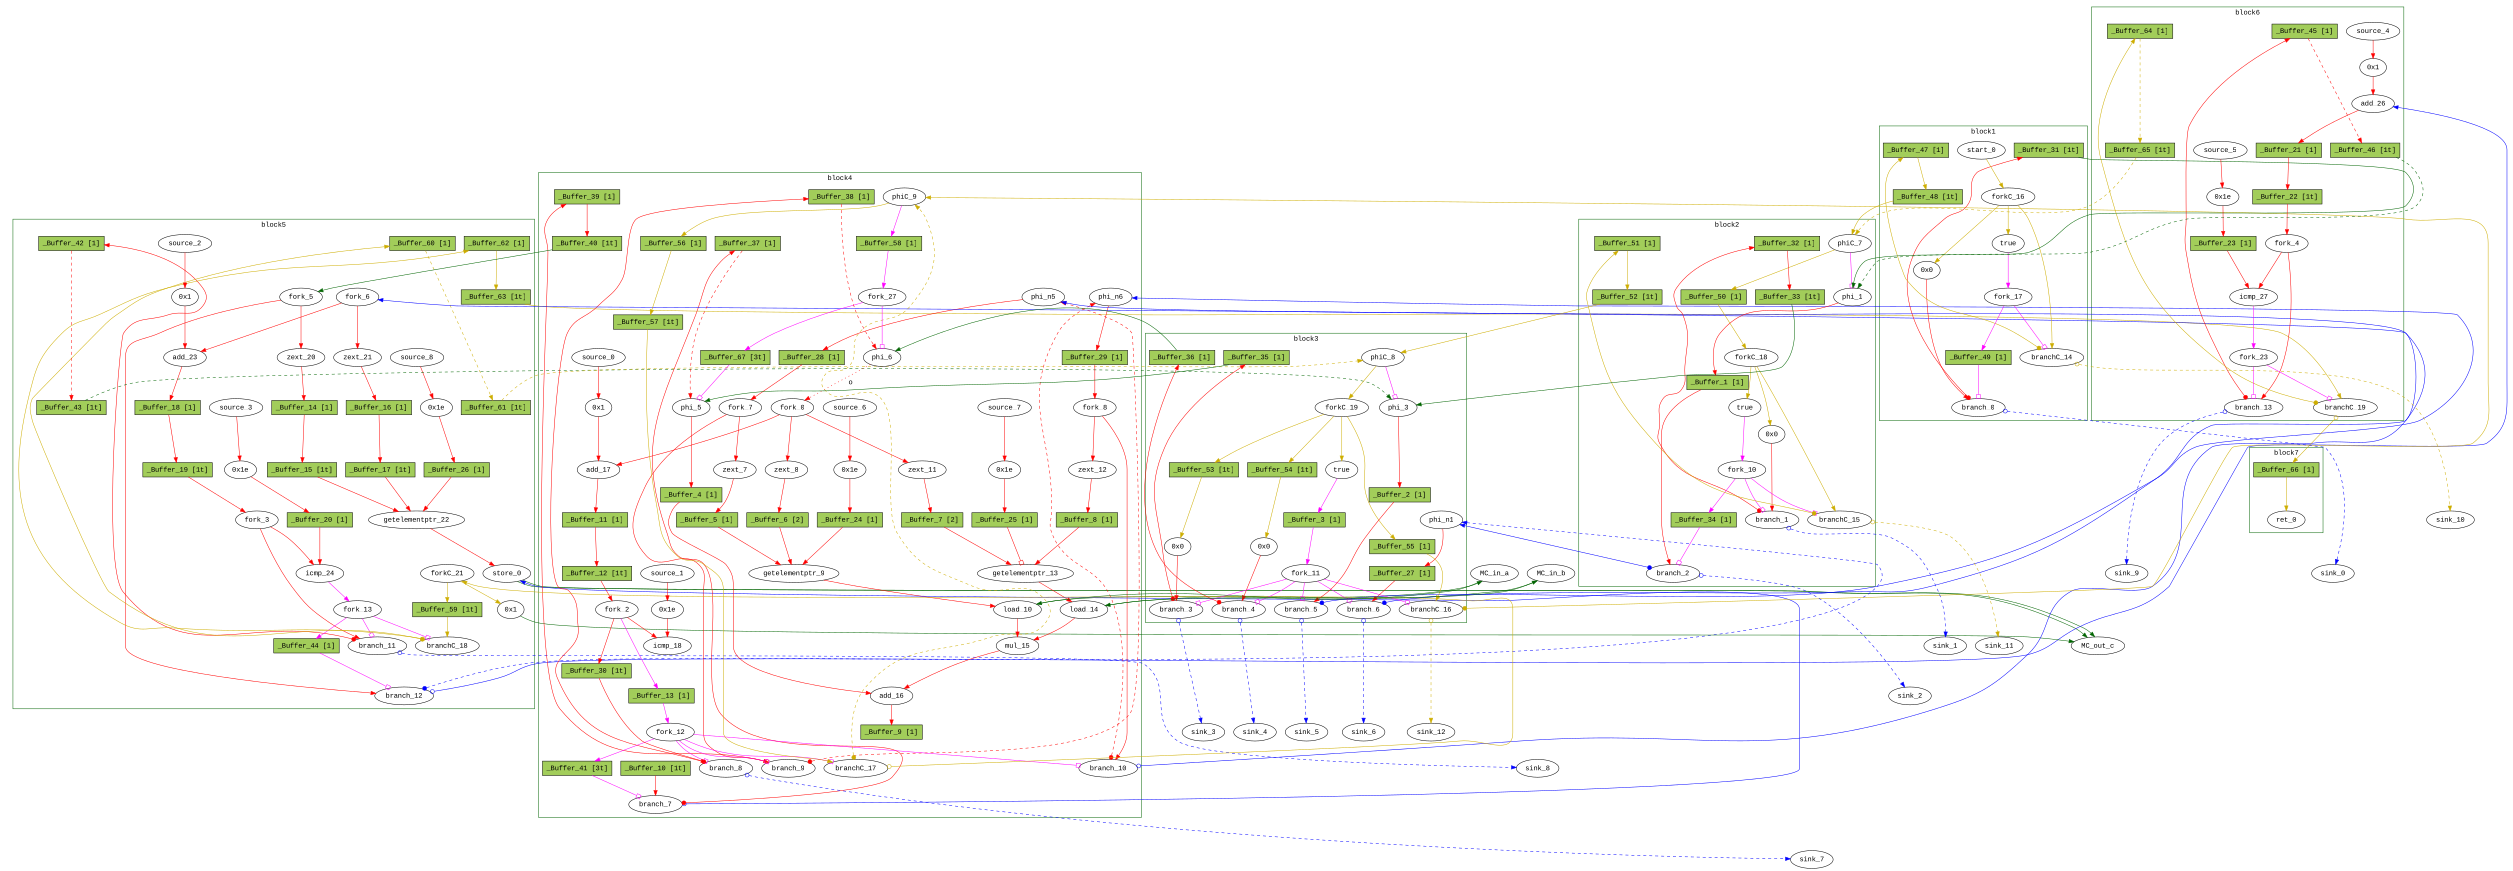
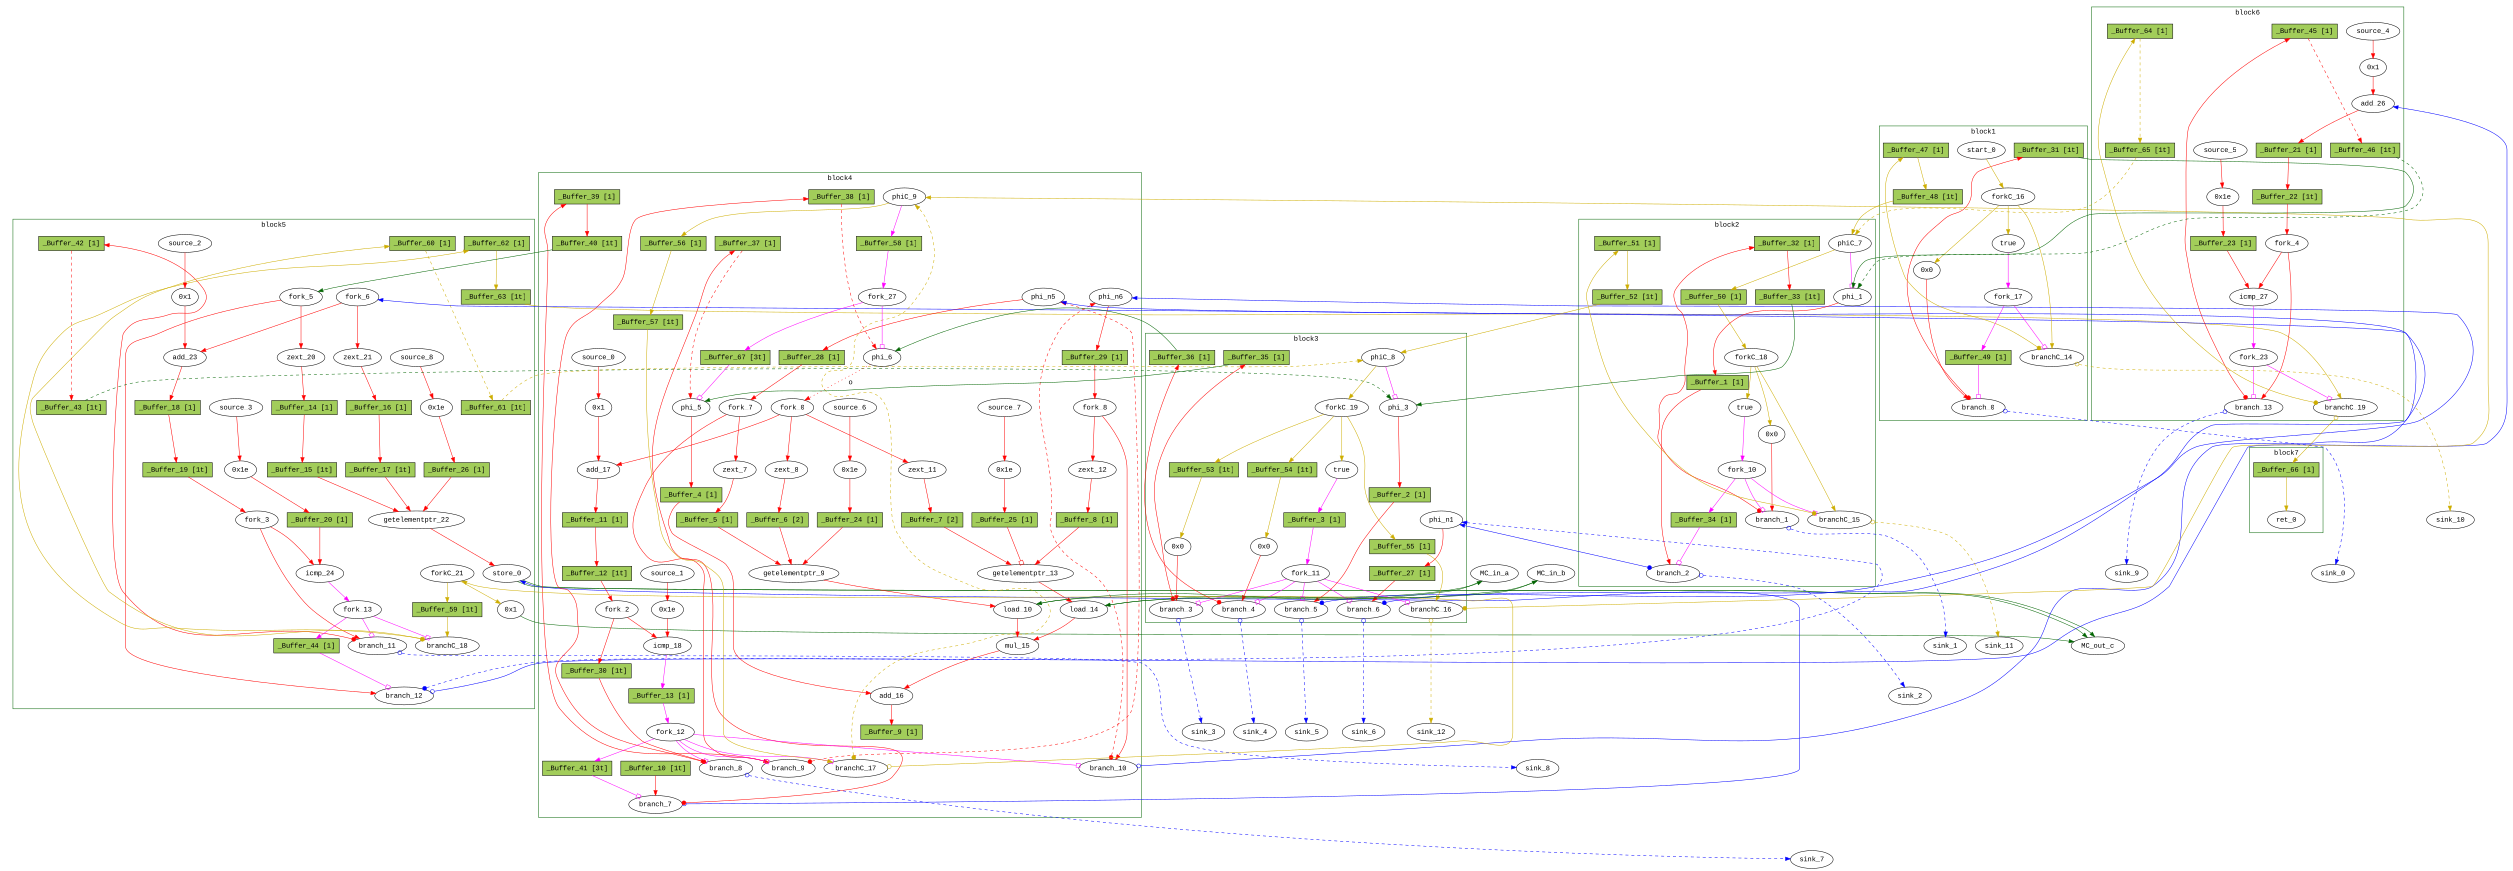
(638, 652) -> (665, 669)
